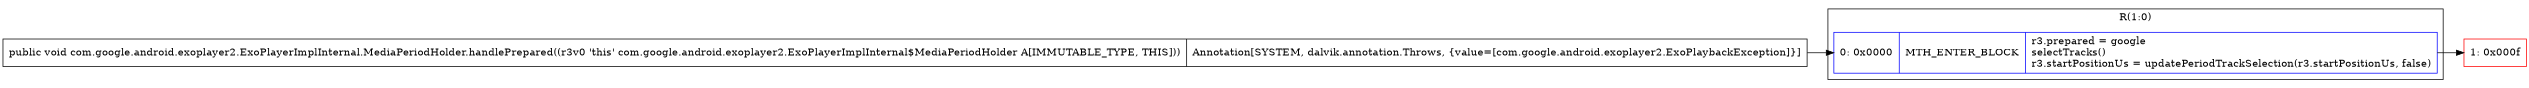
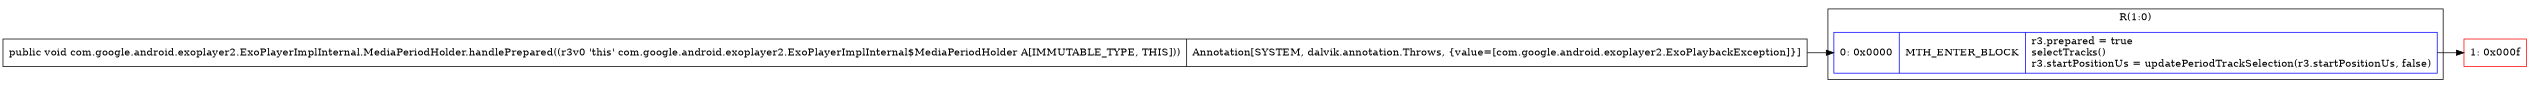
(2089, 41) -> (2082, 41)
